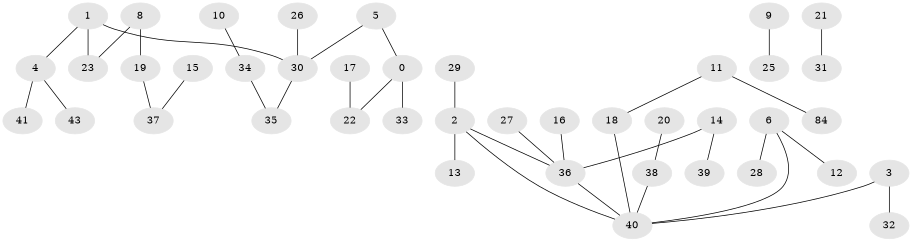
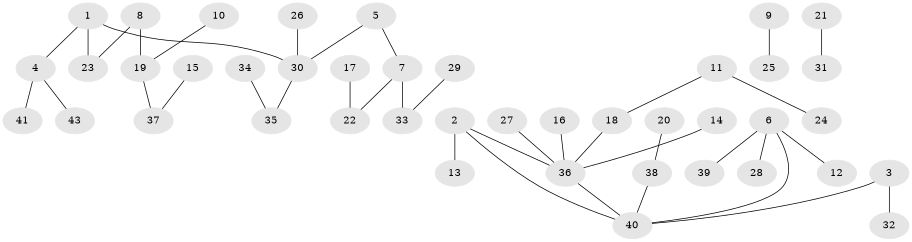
(231, 41) -> (175, 46)
(402, 68) -> (402, 68)
(455, 95) -> (429, 95)
(822, 121) -> (822, 121)
(711, 147) -> (737, 147)
(622, 173) -> (589, 147)
